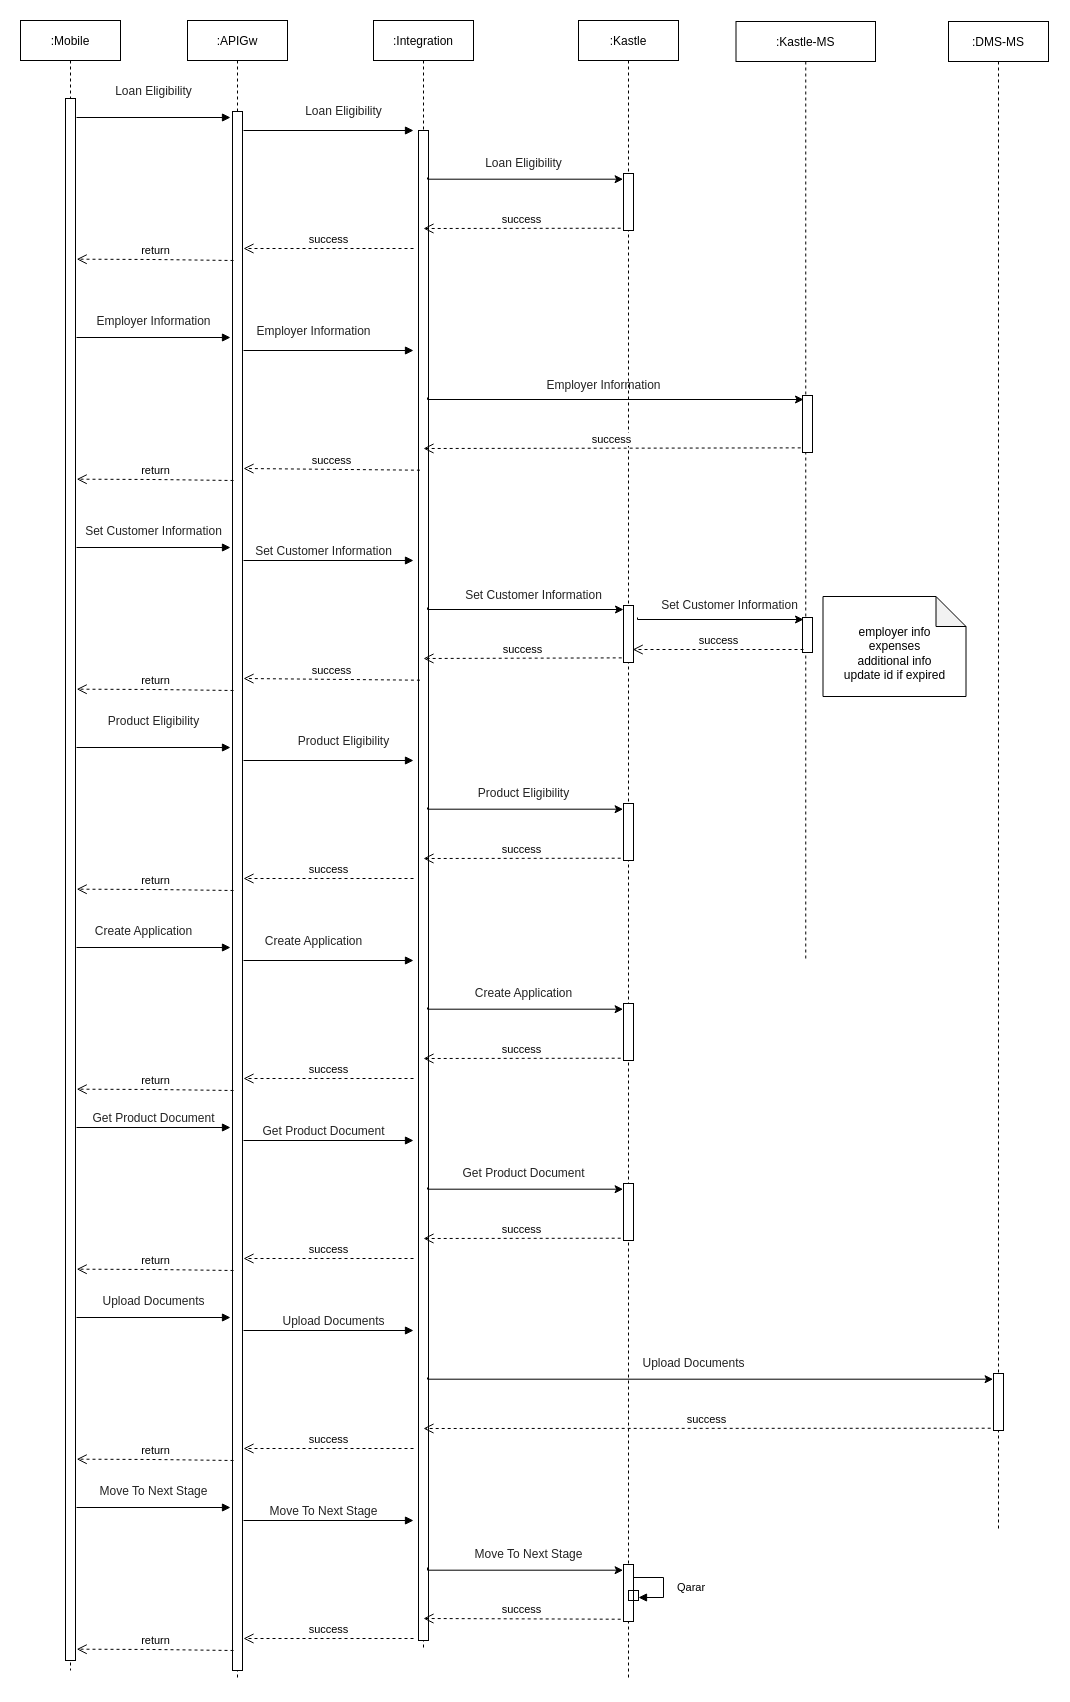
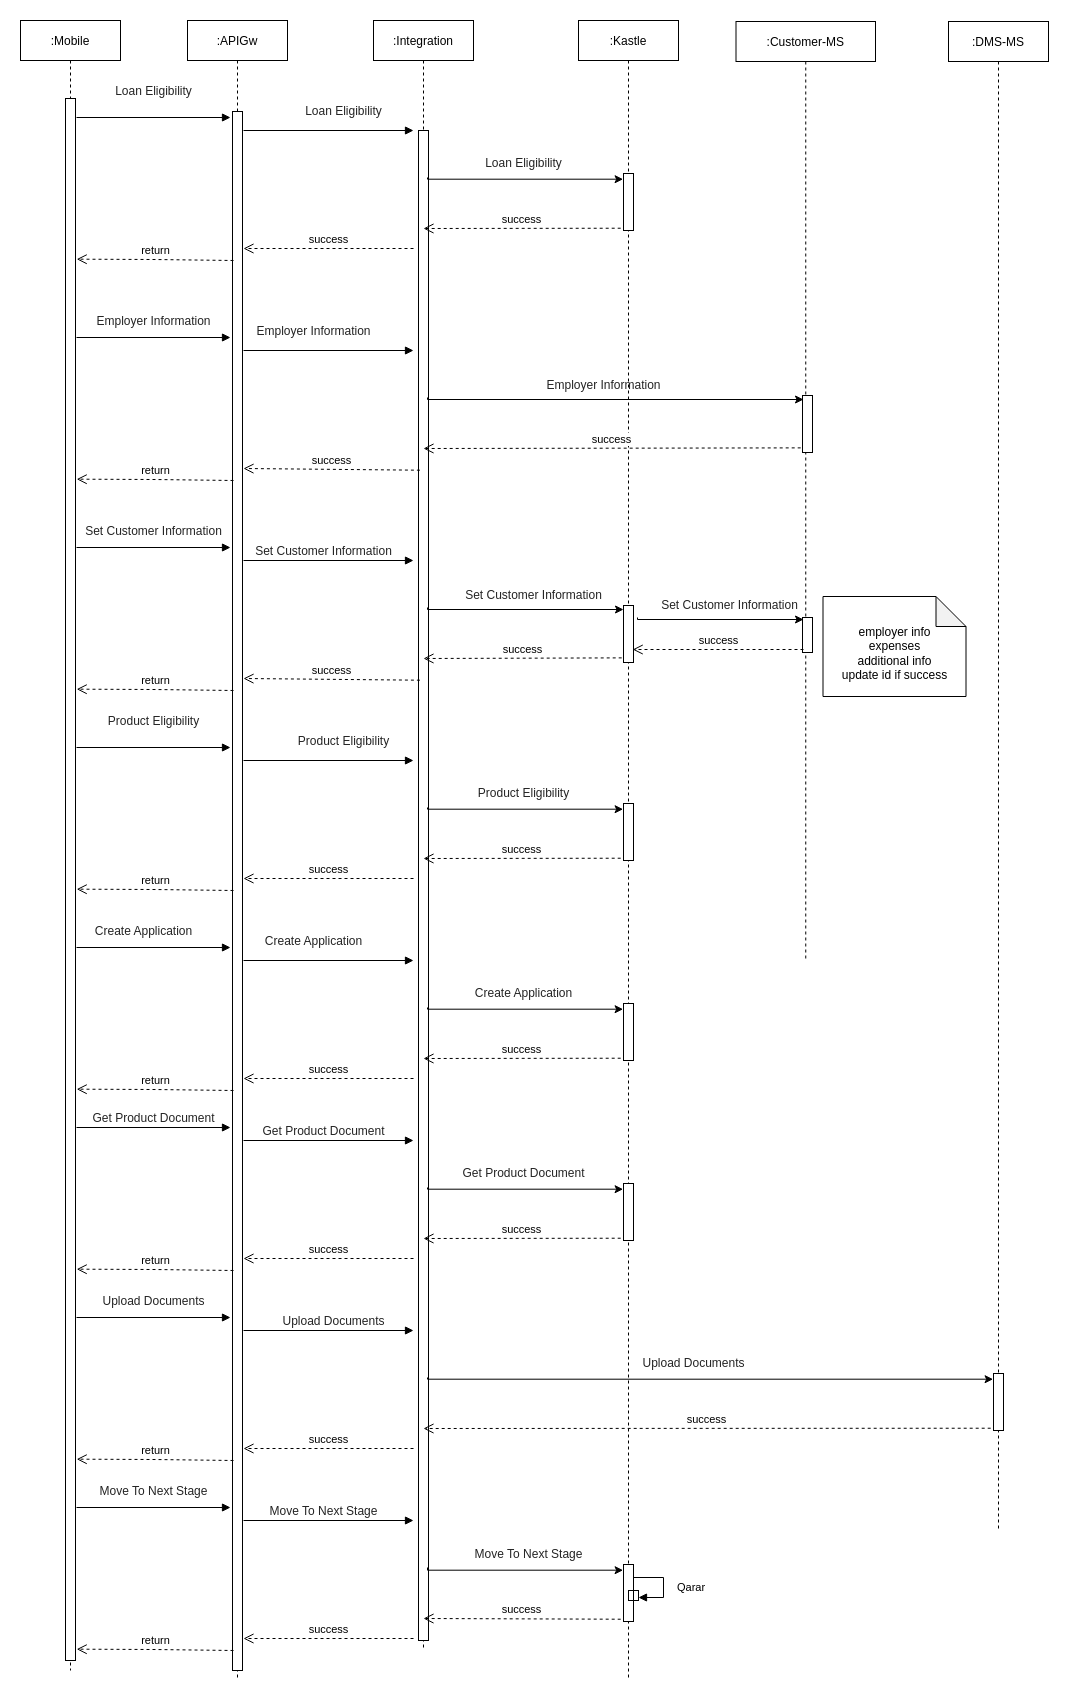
(805, 42) -> (805, 42)
(895, 647) -> (895, 647)
